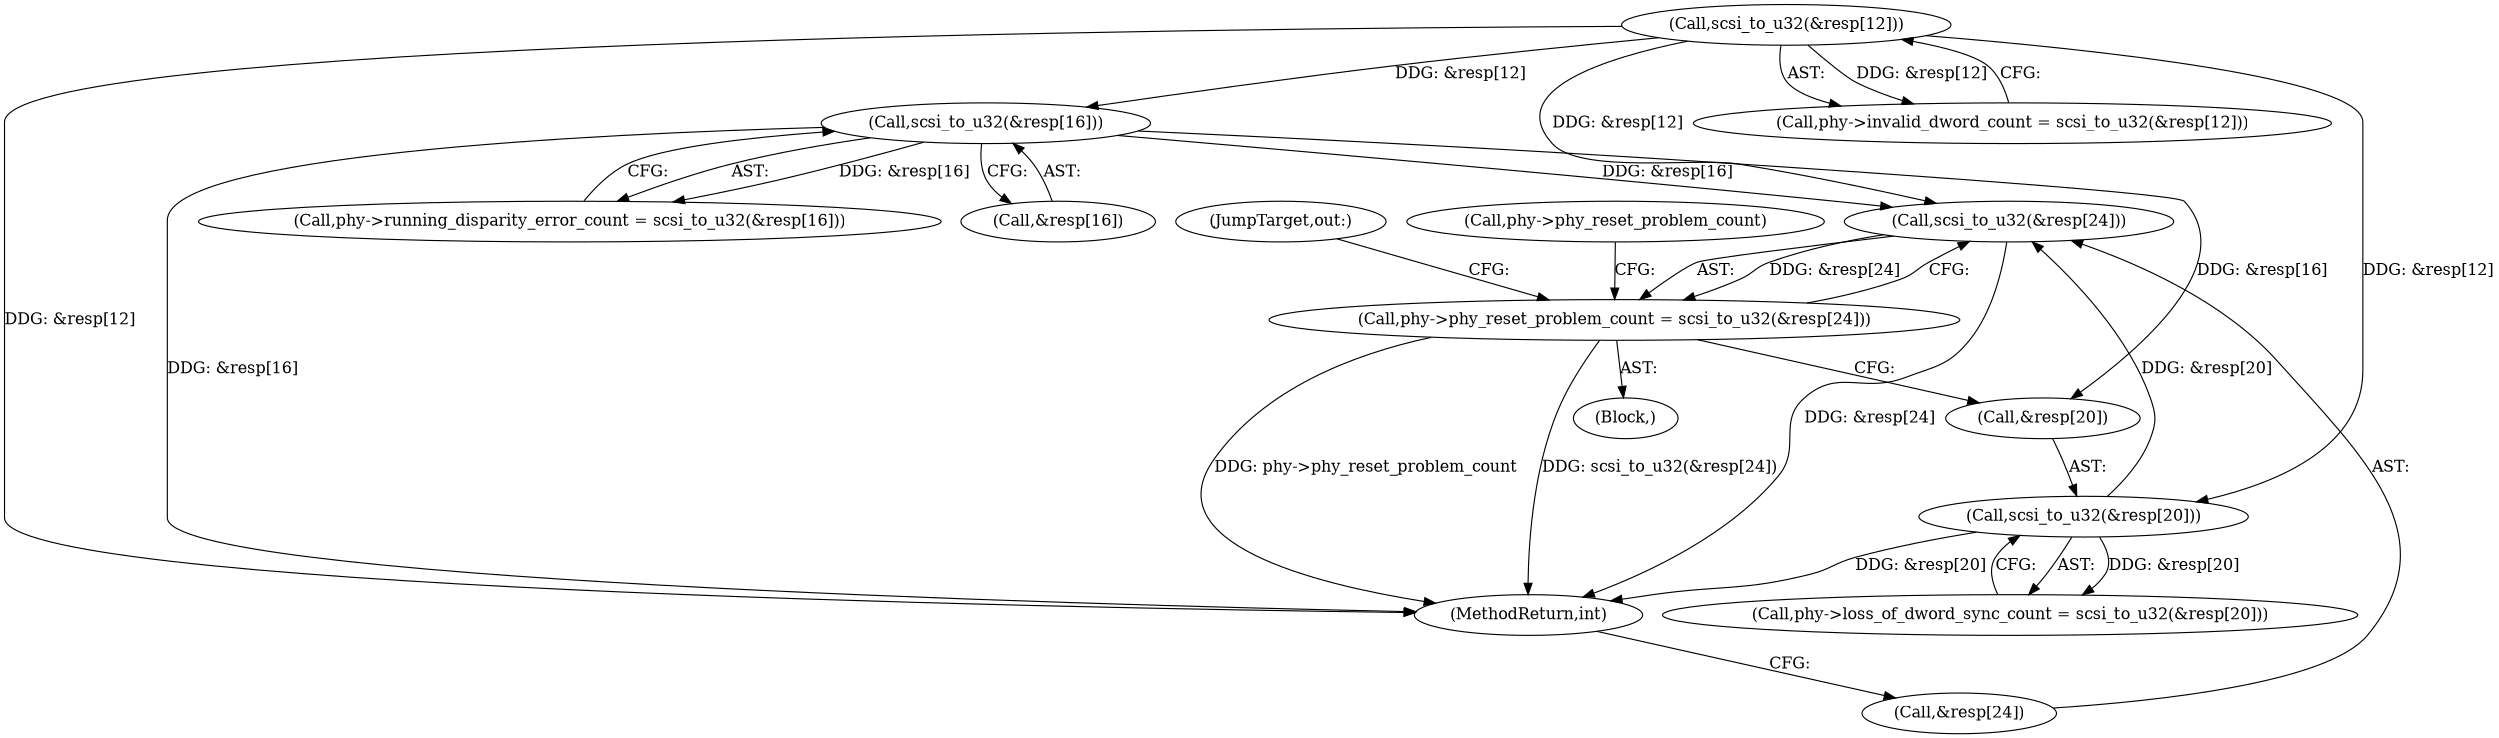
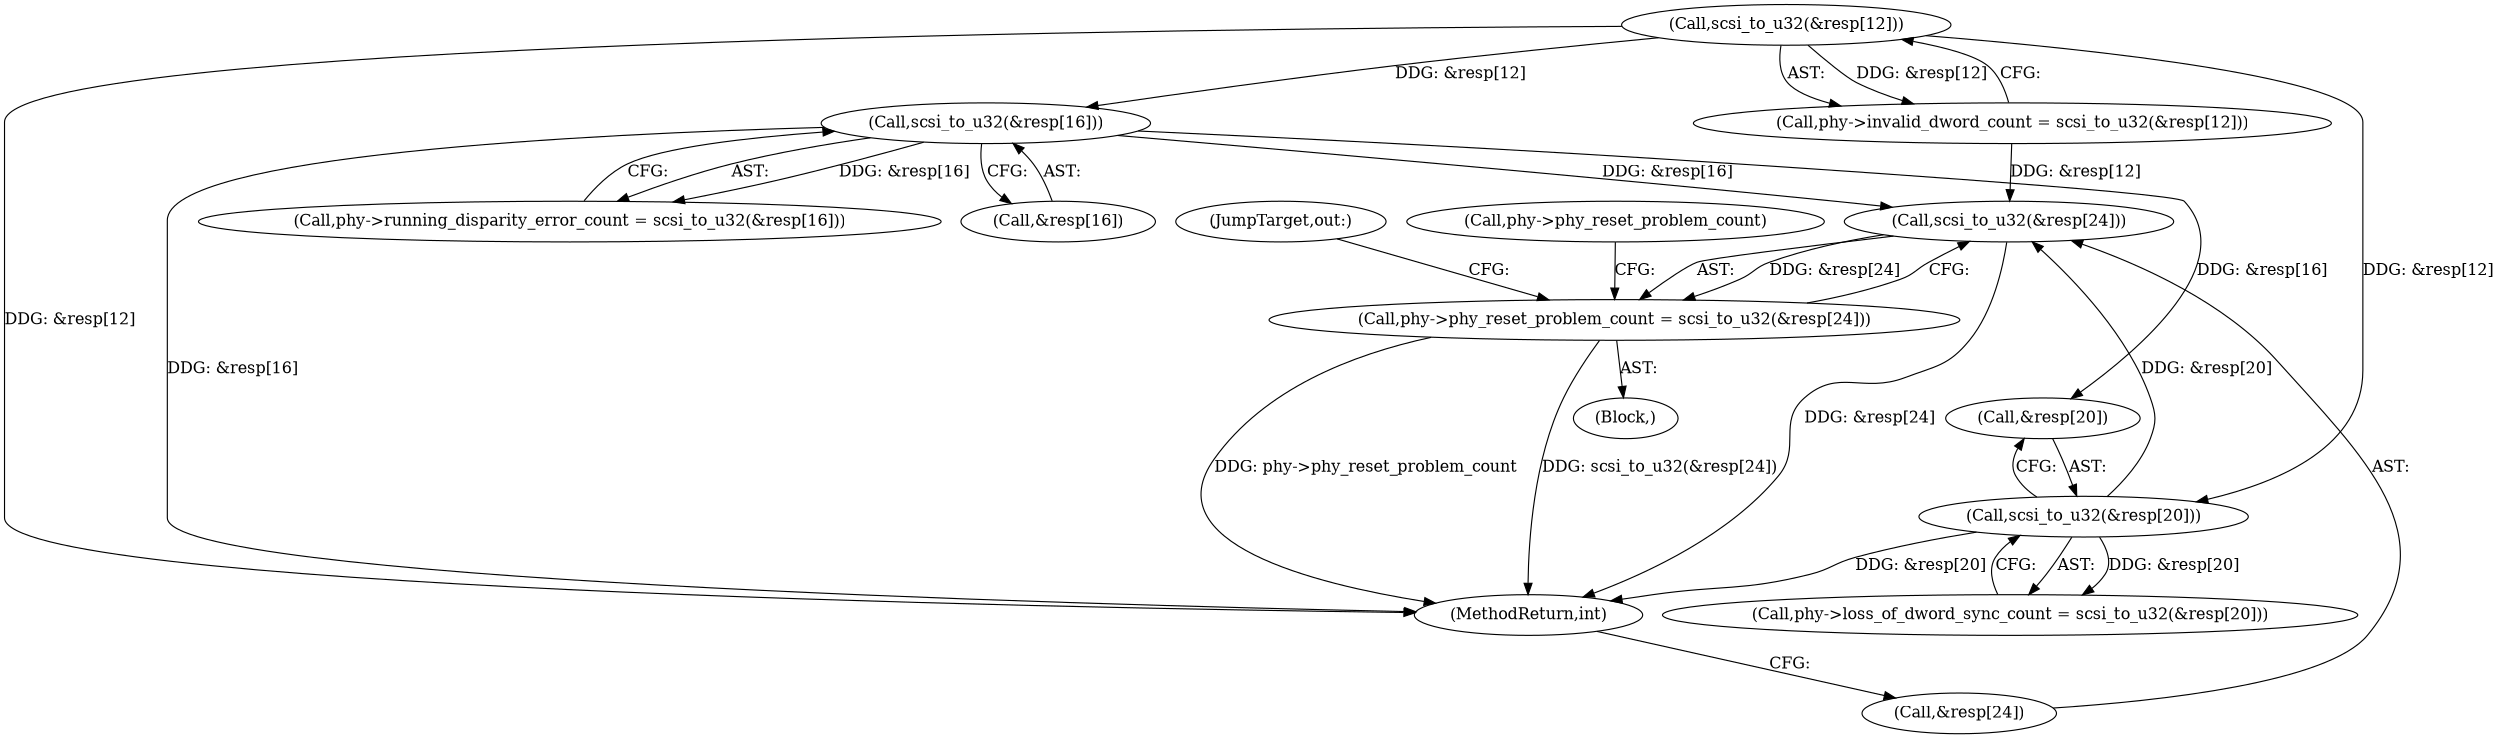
(1553, 144) -> (2011, 167)
(1833, 370) -> (2016, 476)
